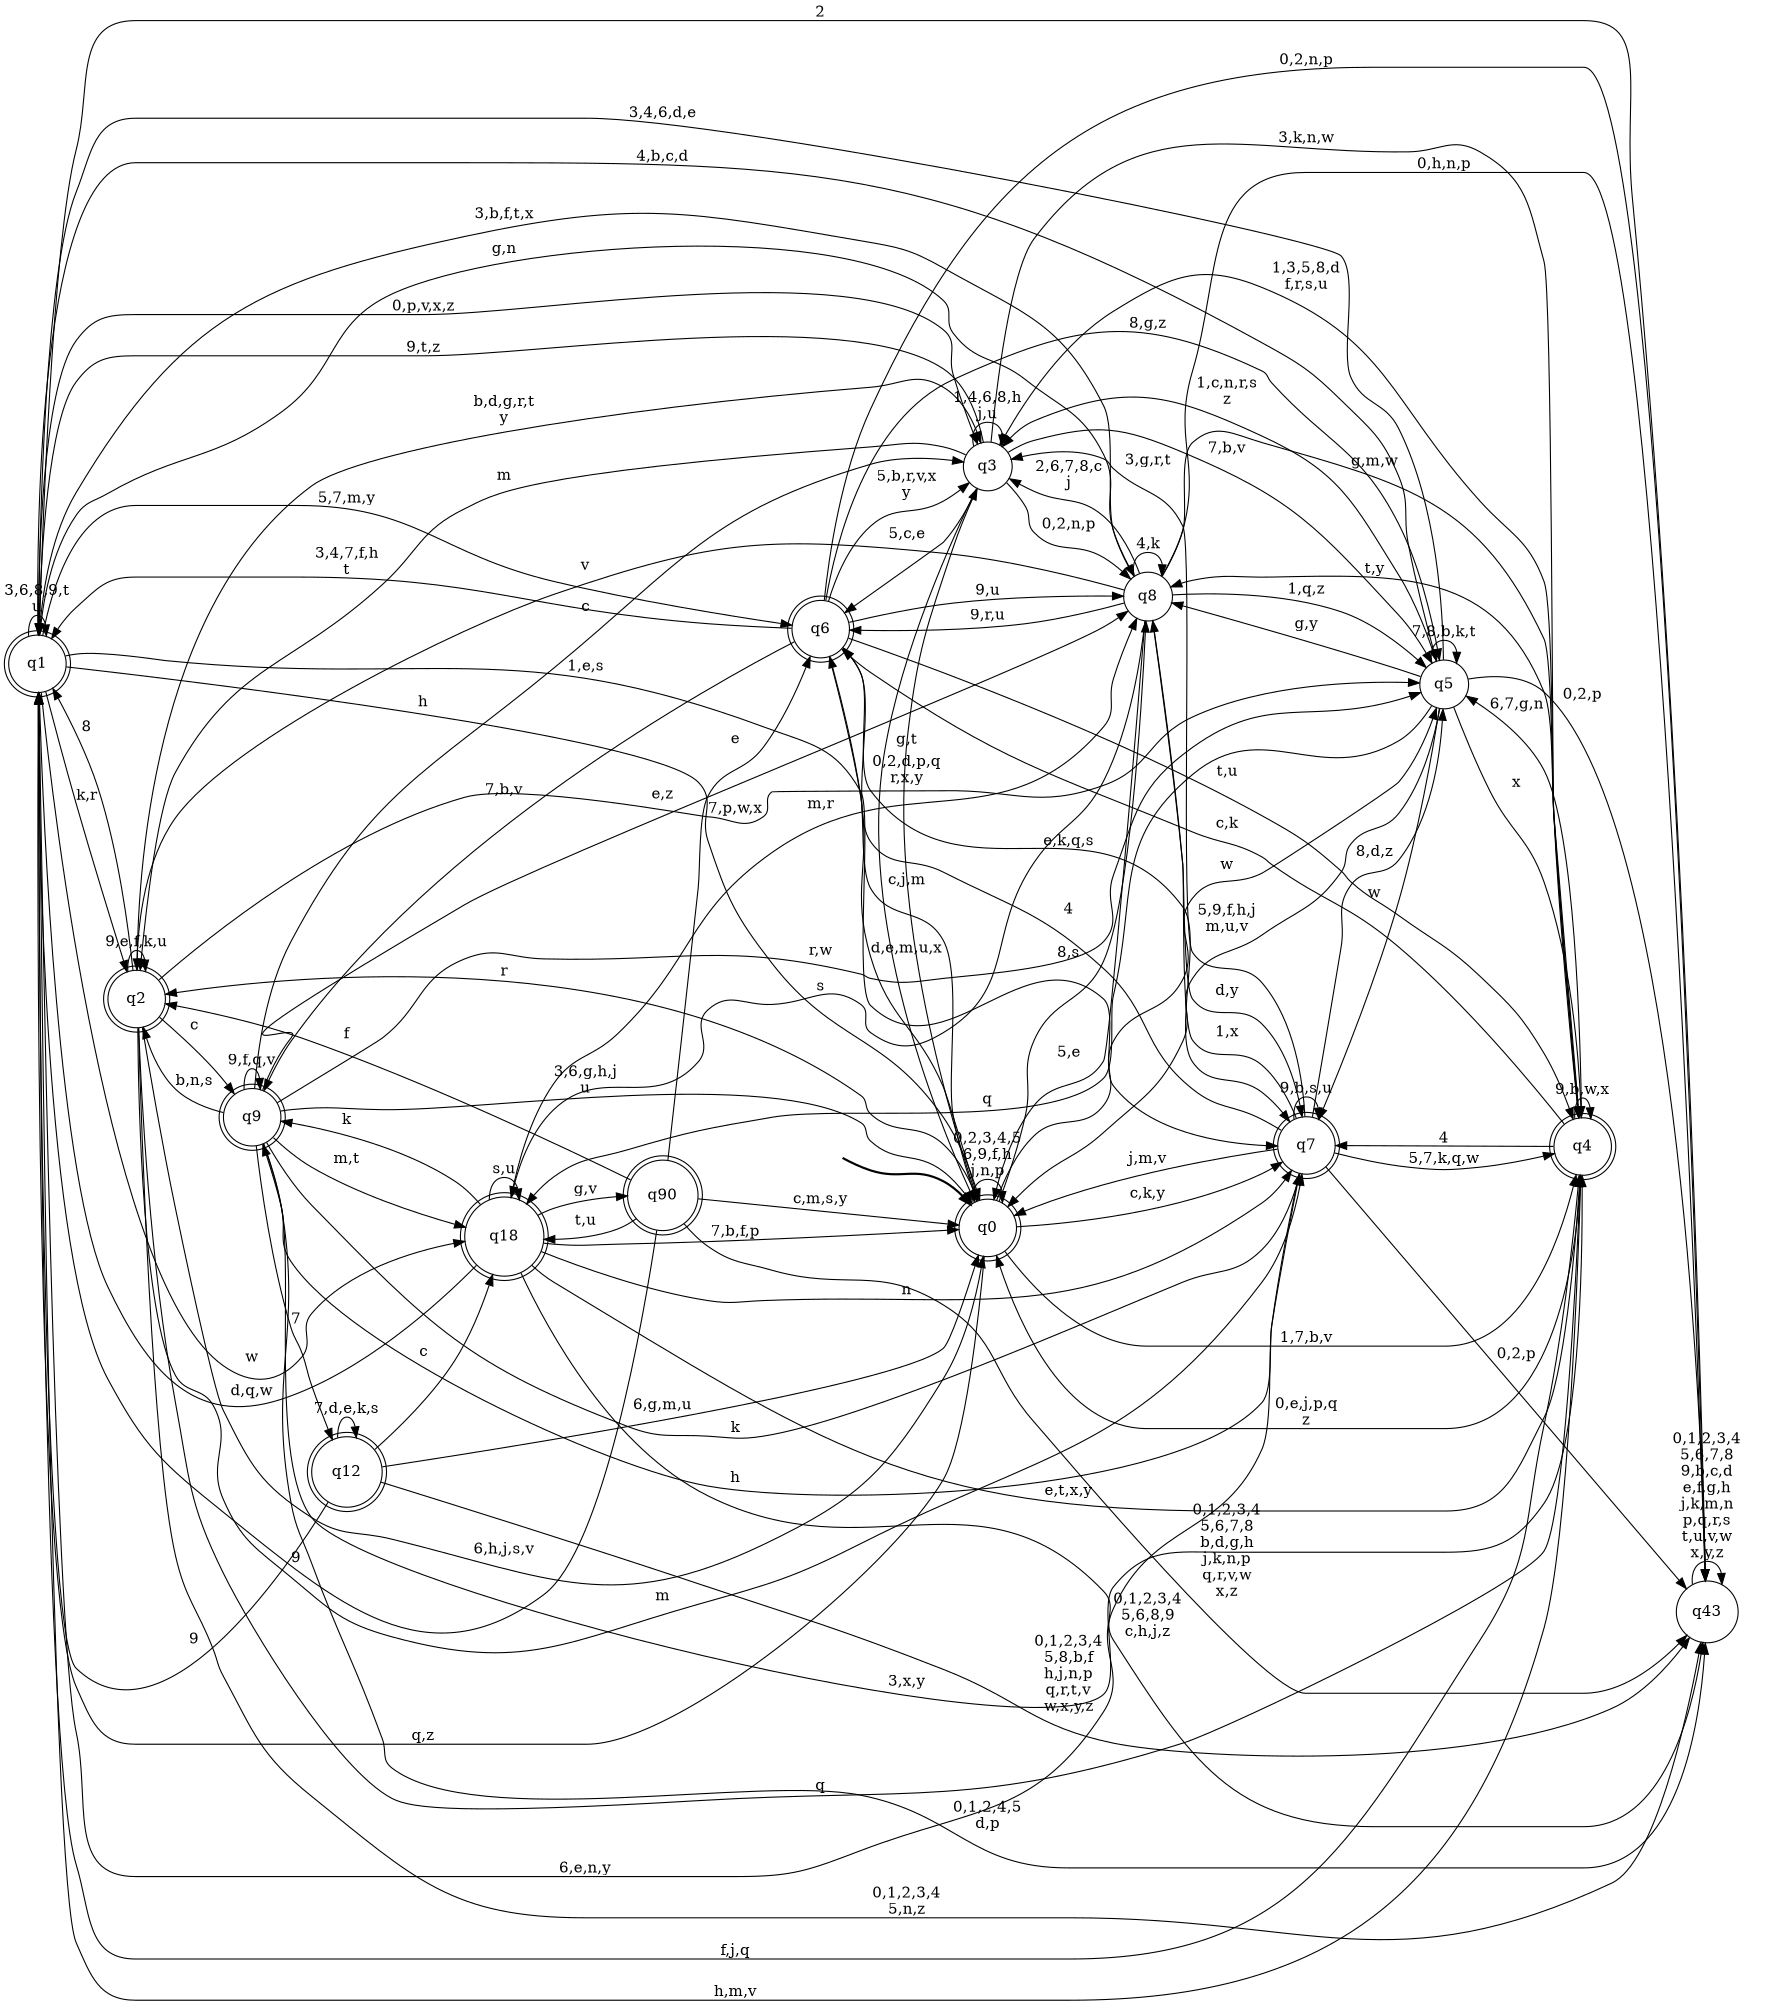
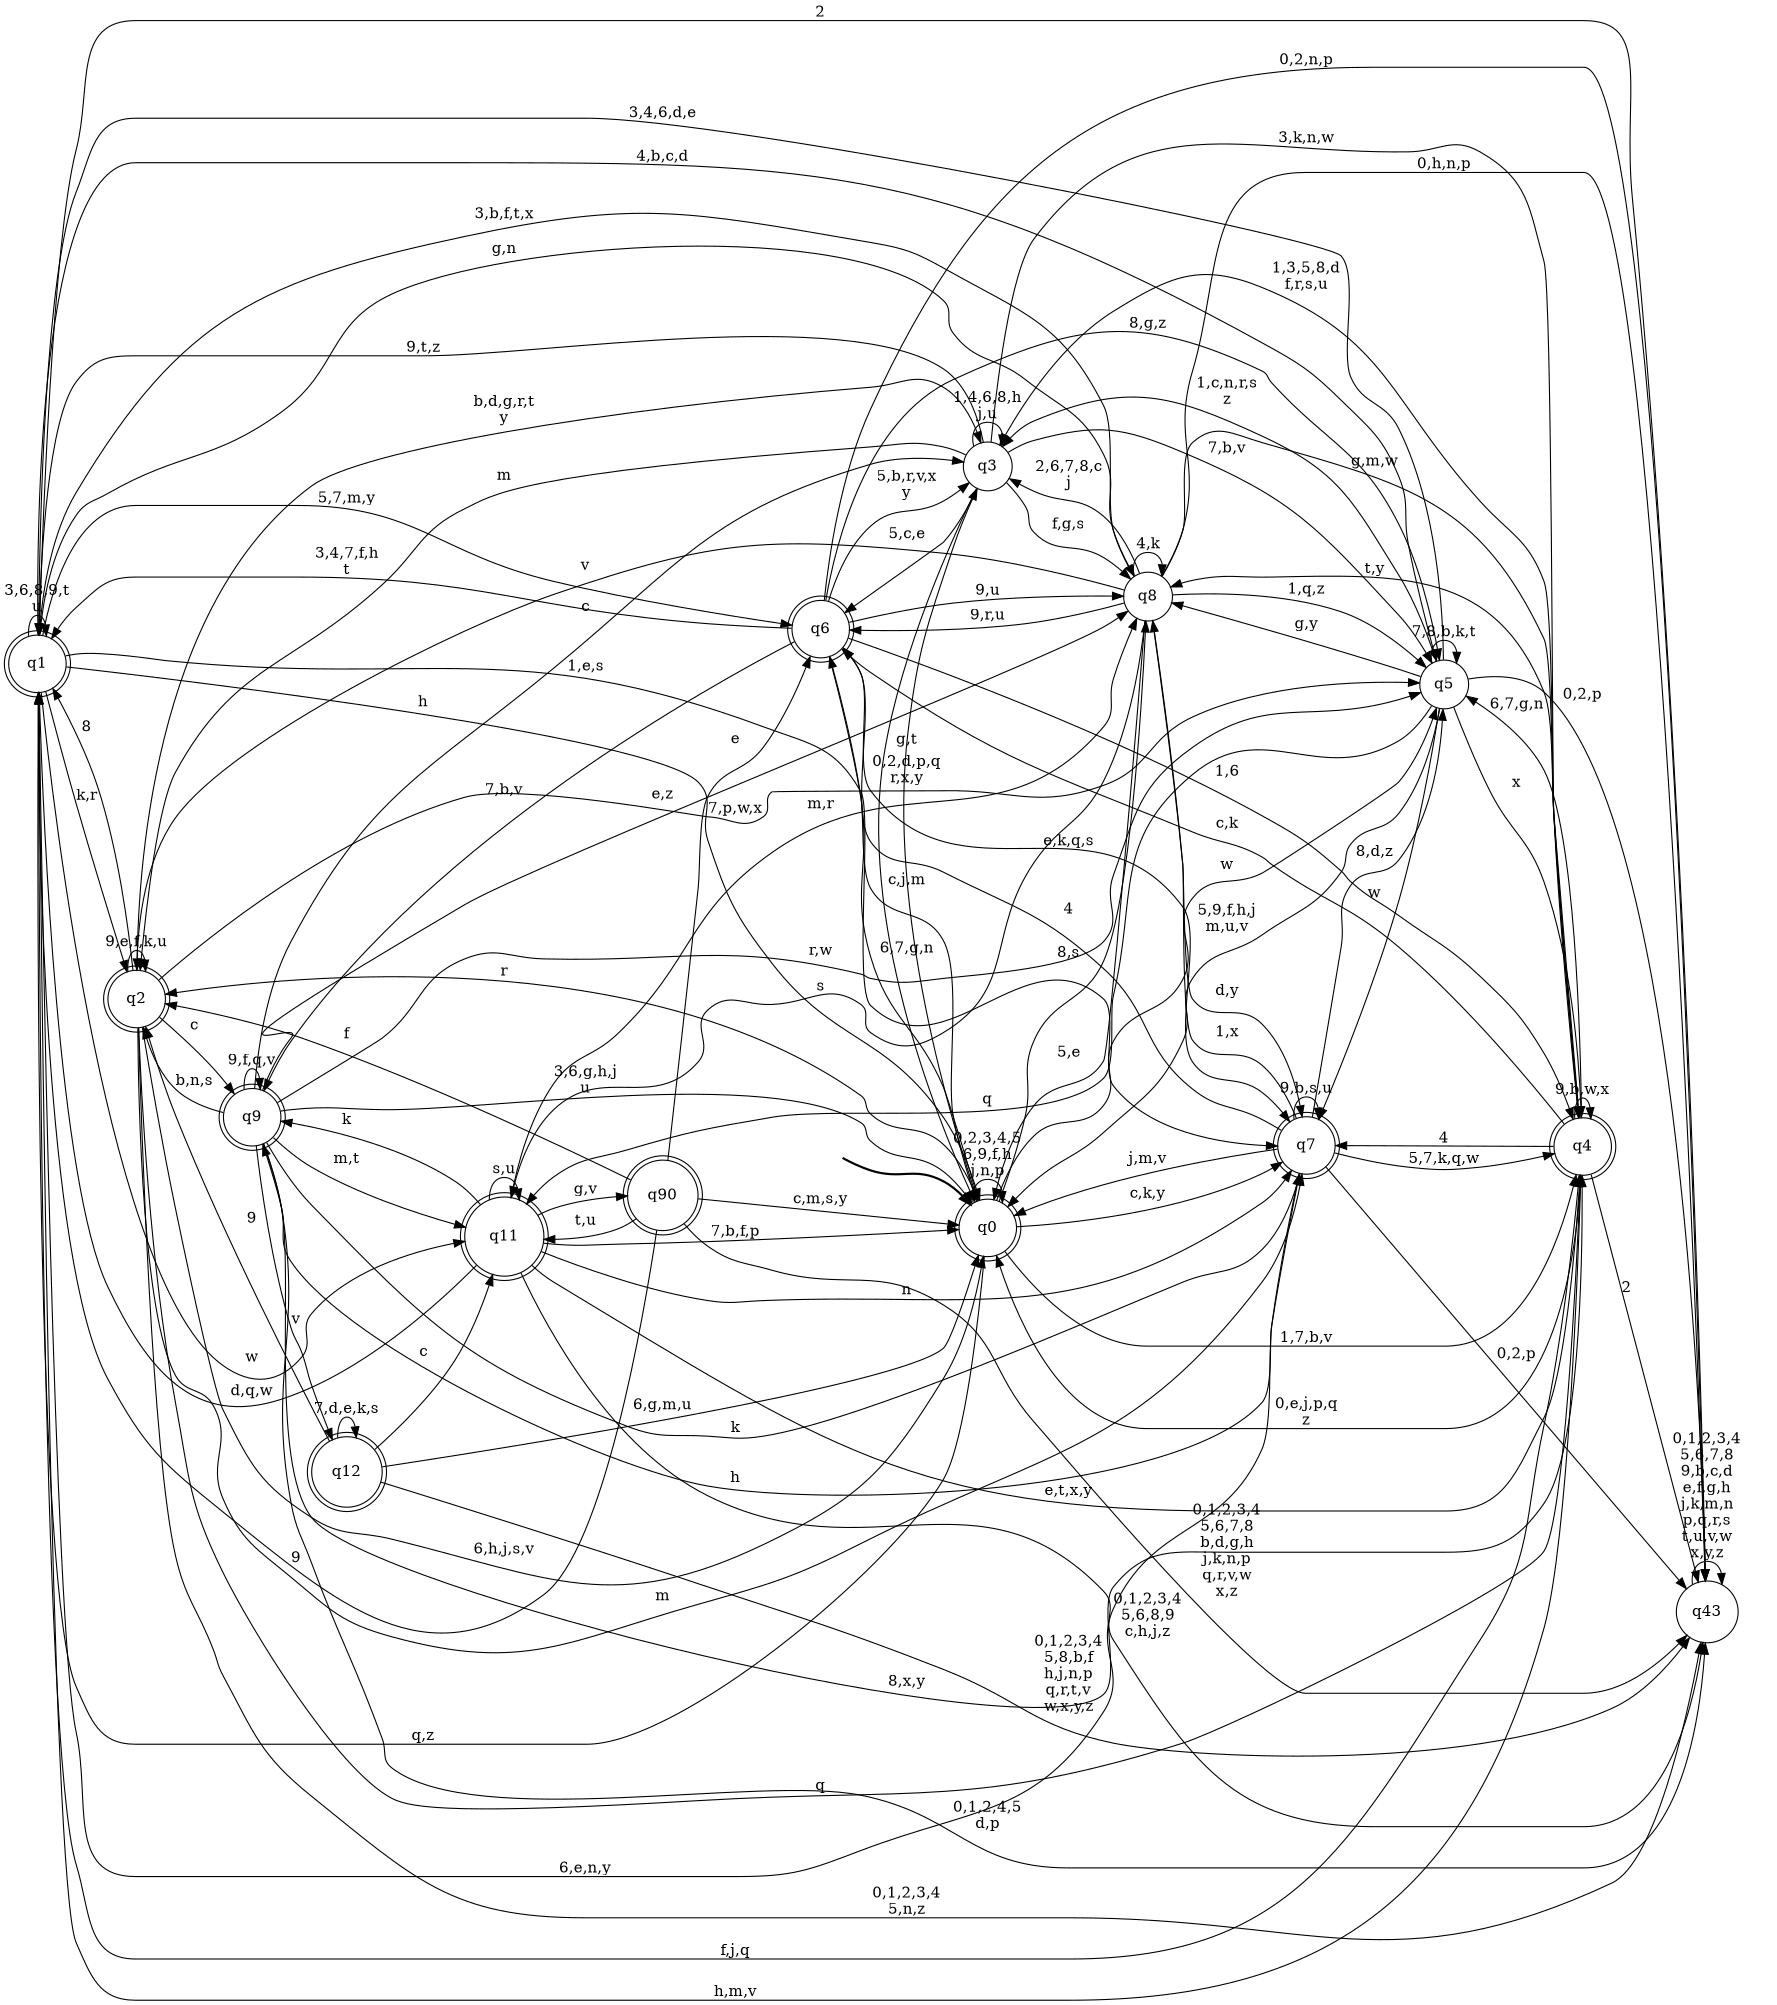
(415, 315) -> none
(1069, 524) -> (1069, 524)
(1187, 735) -> none
(1227, 772) -> (1227, 772)
(907, 949) -> (907, 949)
(504, 1237) -> (504, 1237)
(296, 1320) -> (296, 1320)
none -> (1643, 1373)
(88, 1675) -> (231, 1243)
(907, 1682) -> (907, 1682)
